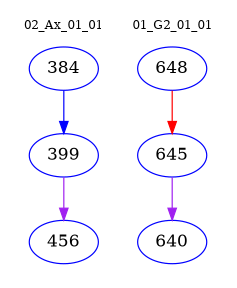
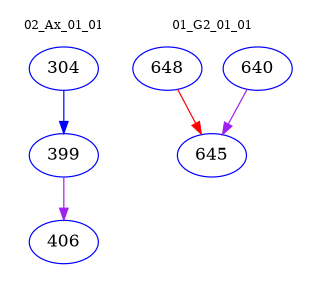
(64, 69) -> (64, 69)
(172, 193) -> (238, 107)
(64, 242) -> (64, 242)
